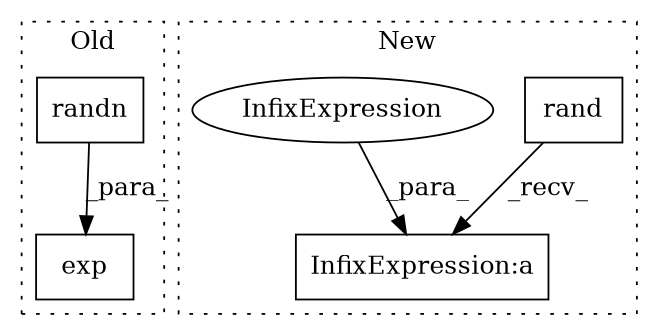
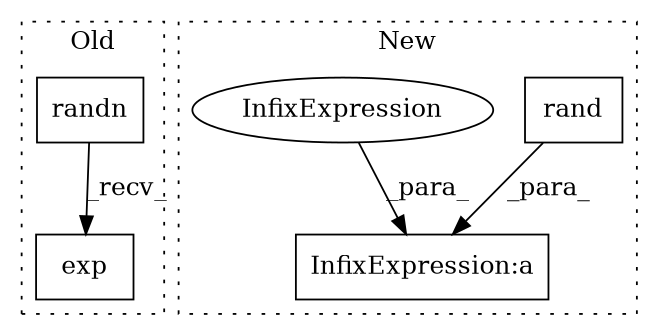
(127, 189) -> (127, 189)
(548, 189) -> (548, 189)
